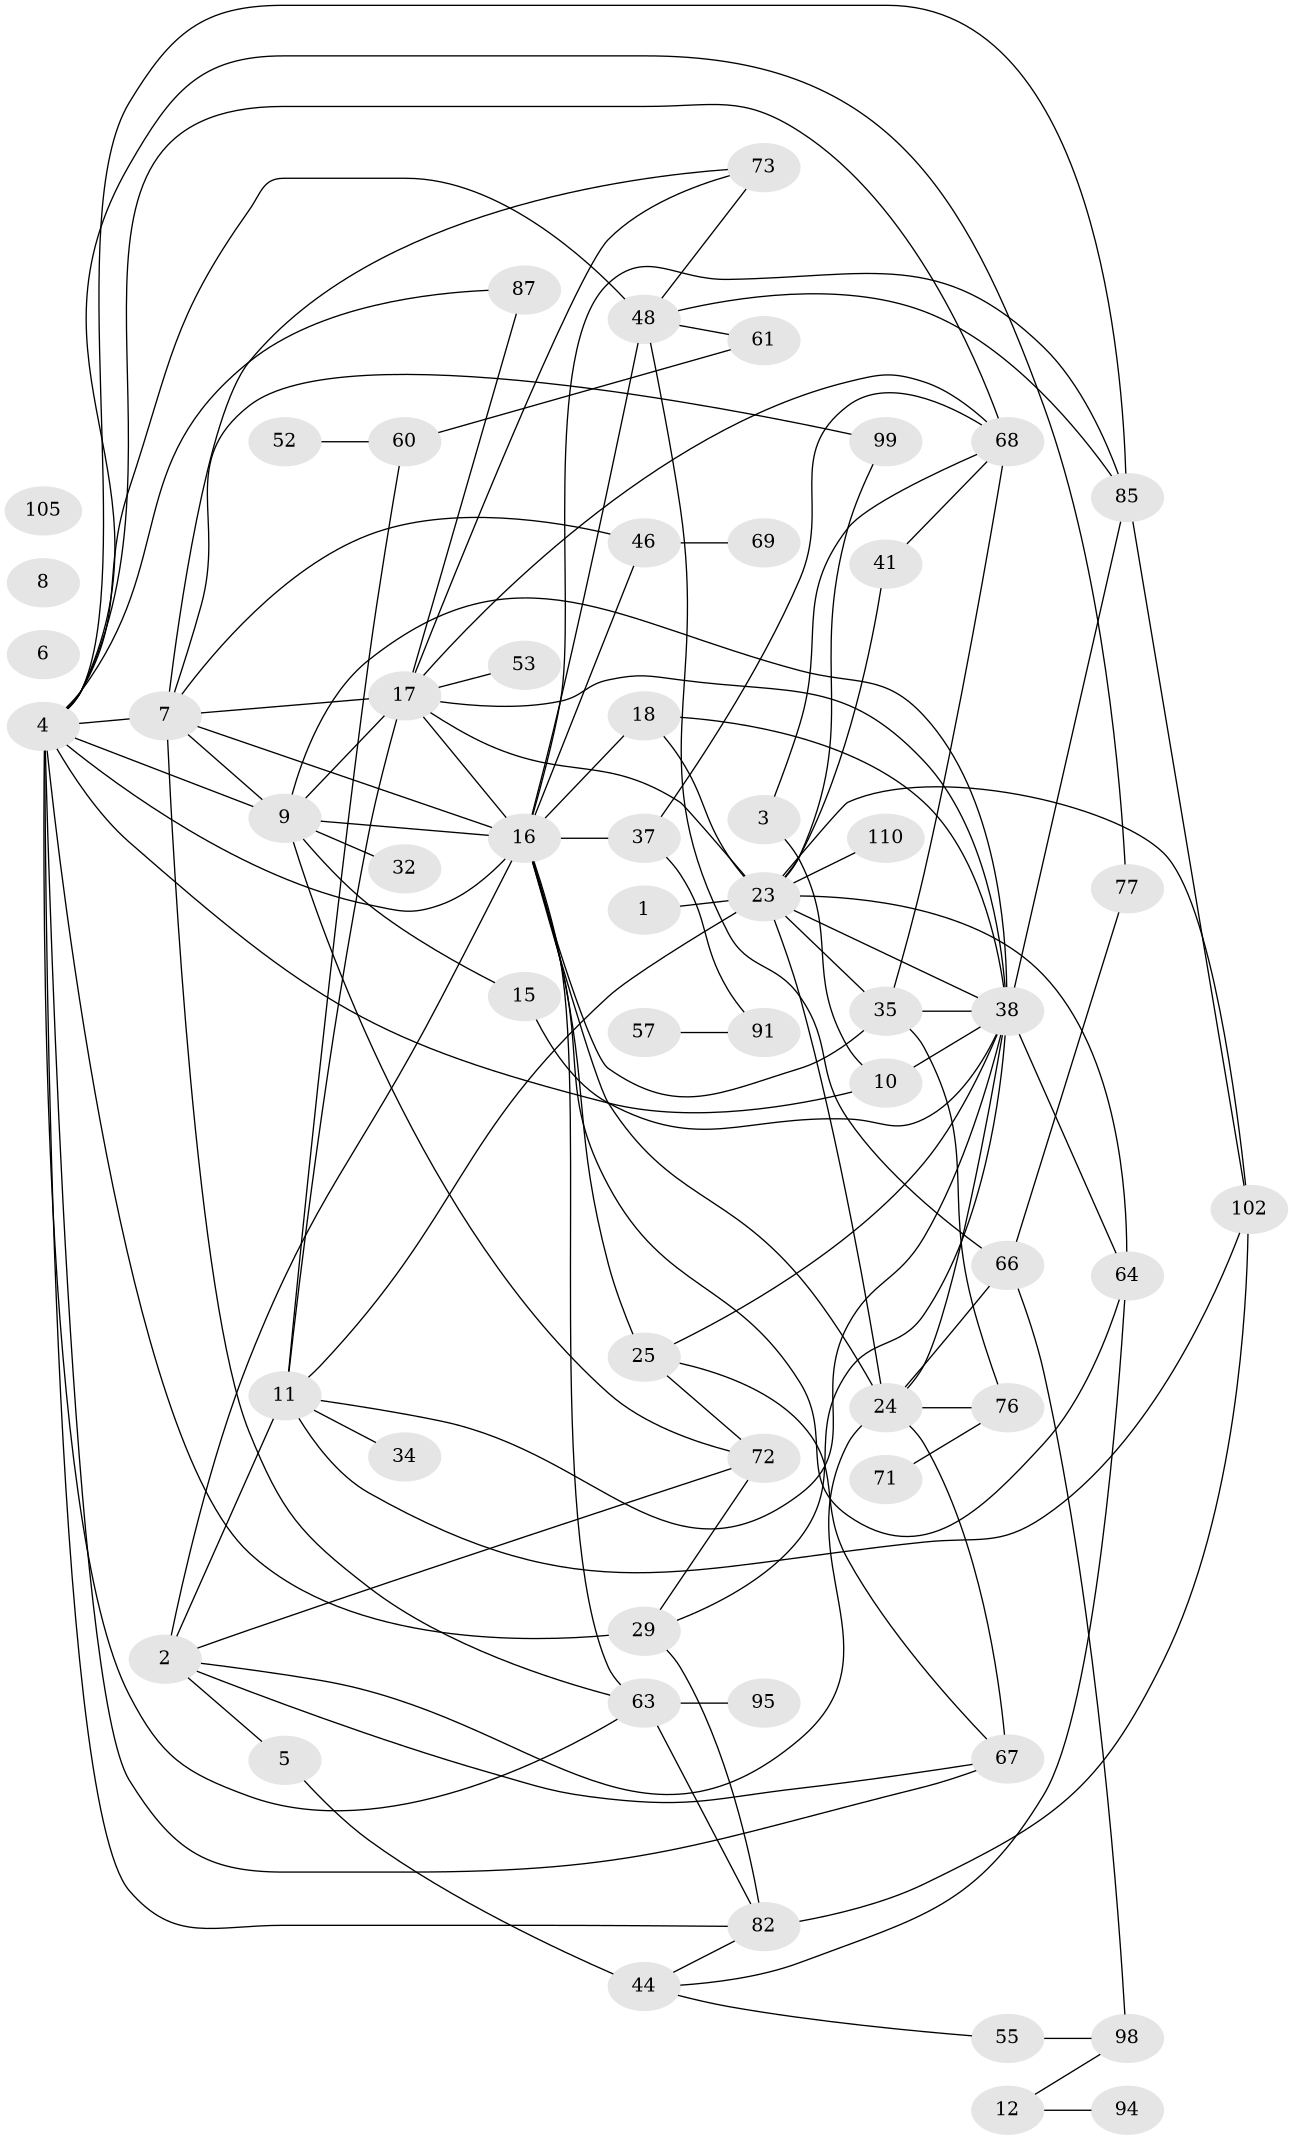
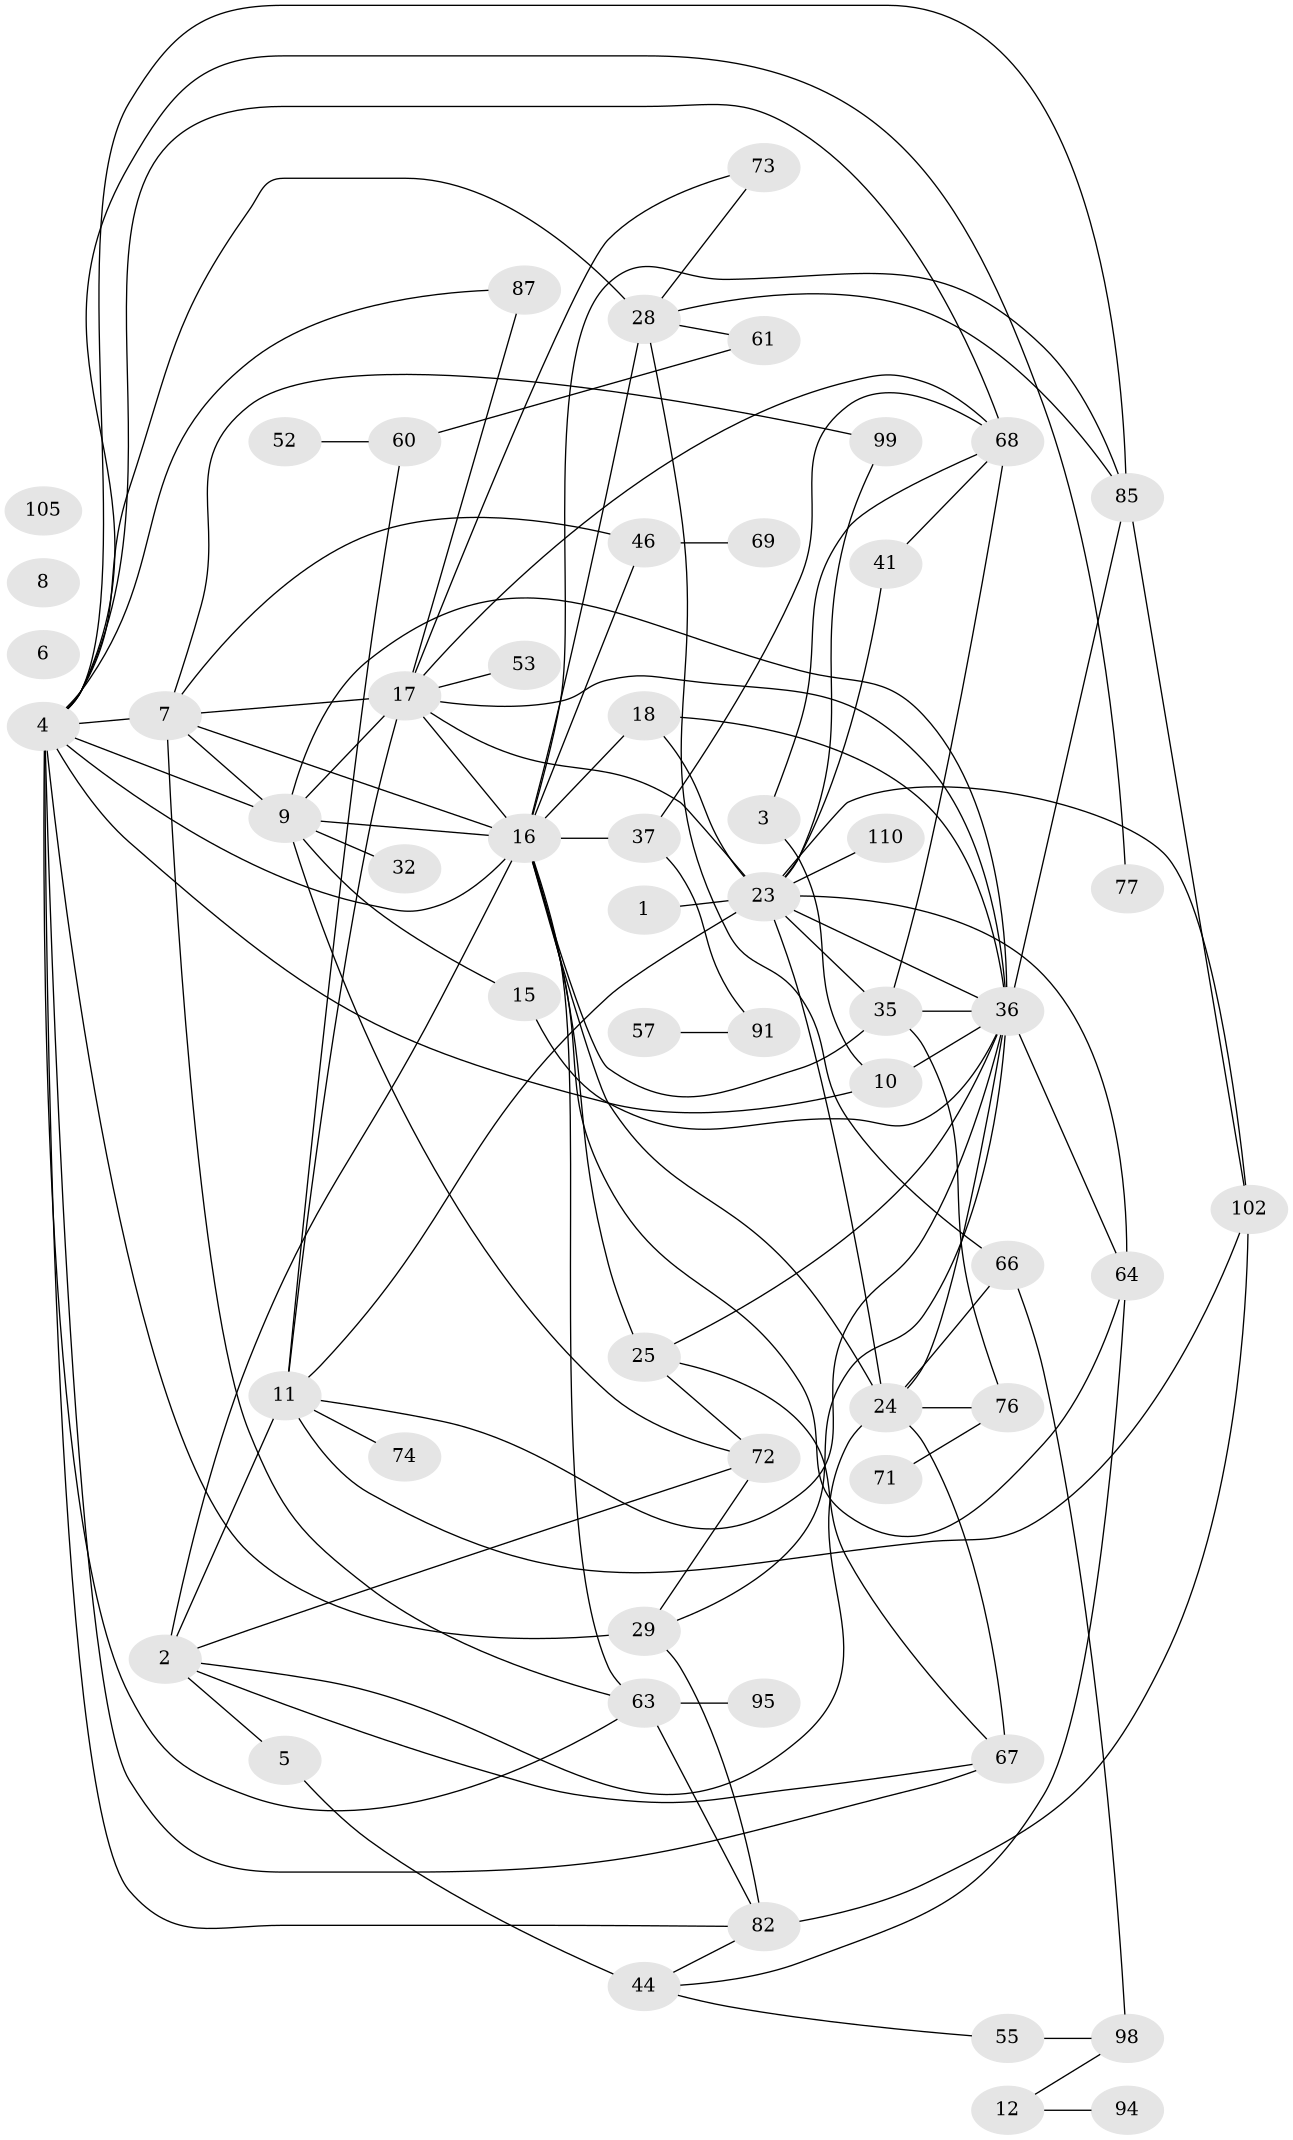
(318, 299) -> none
(644, 319) -> (644, 319)
(1008, 1011) -> (1008, 1011)
(1068, 1077) -> none
(405, 1457) -> (405, 1457)
